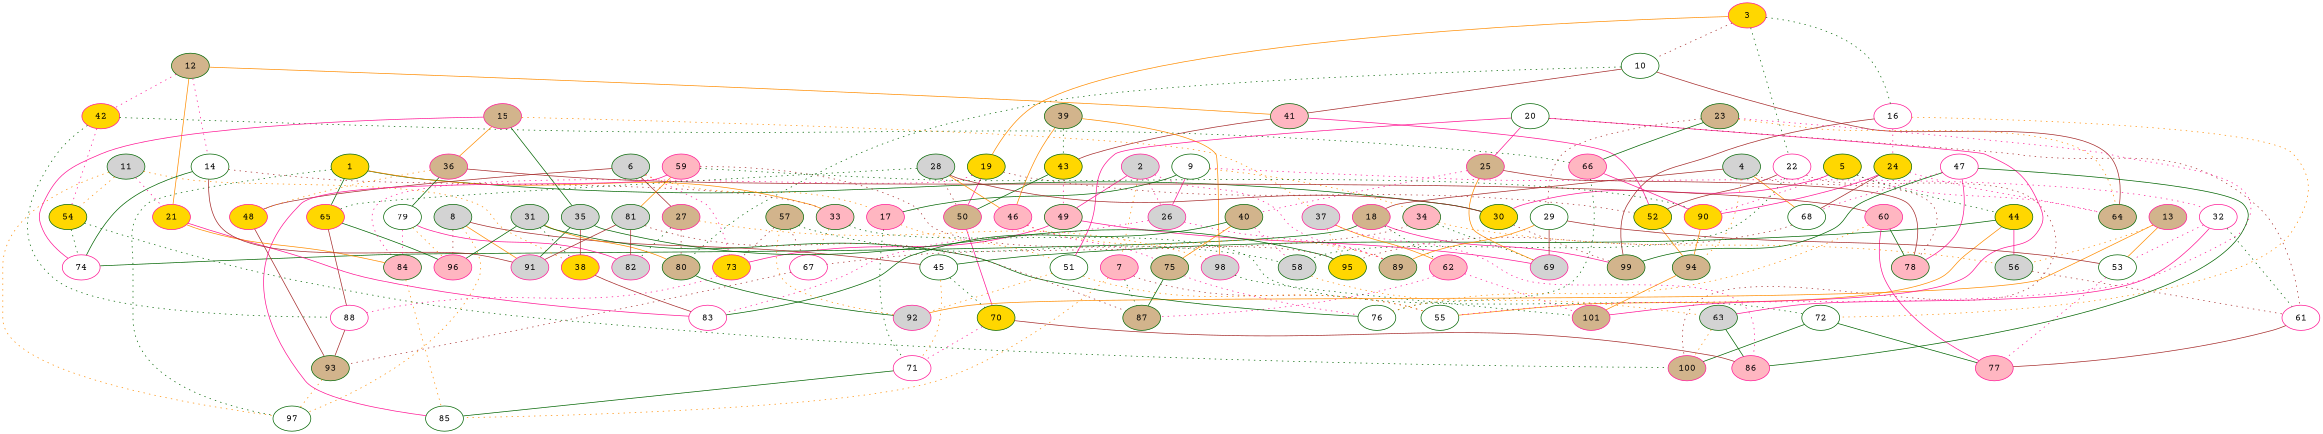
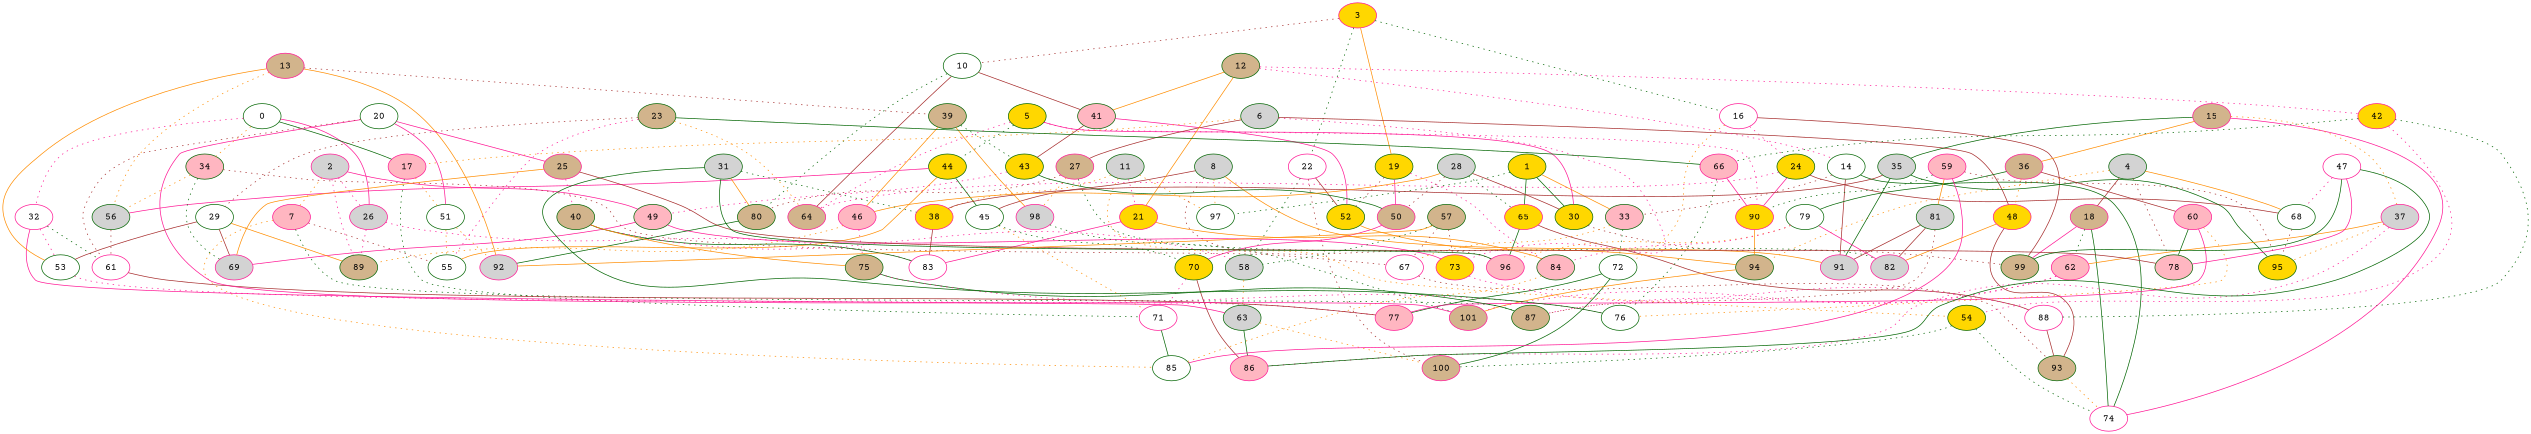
none -> (616, 91)
(1191, 167) -> (262, 116)
(2118, 217) -> (807, 217)
none -> (1951, 242)
(807, 294) -> (838, 255)
(311, 393) -> (2083, 393)
